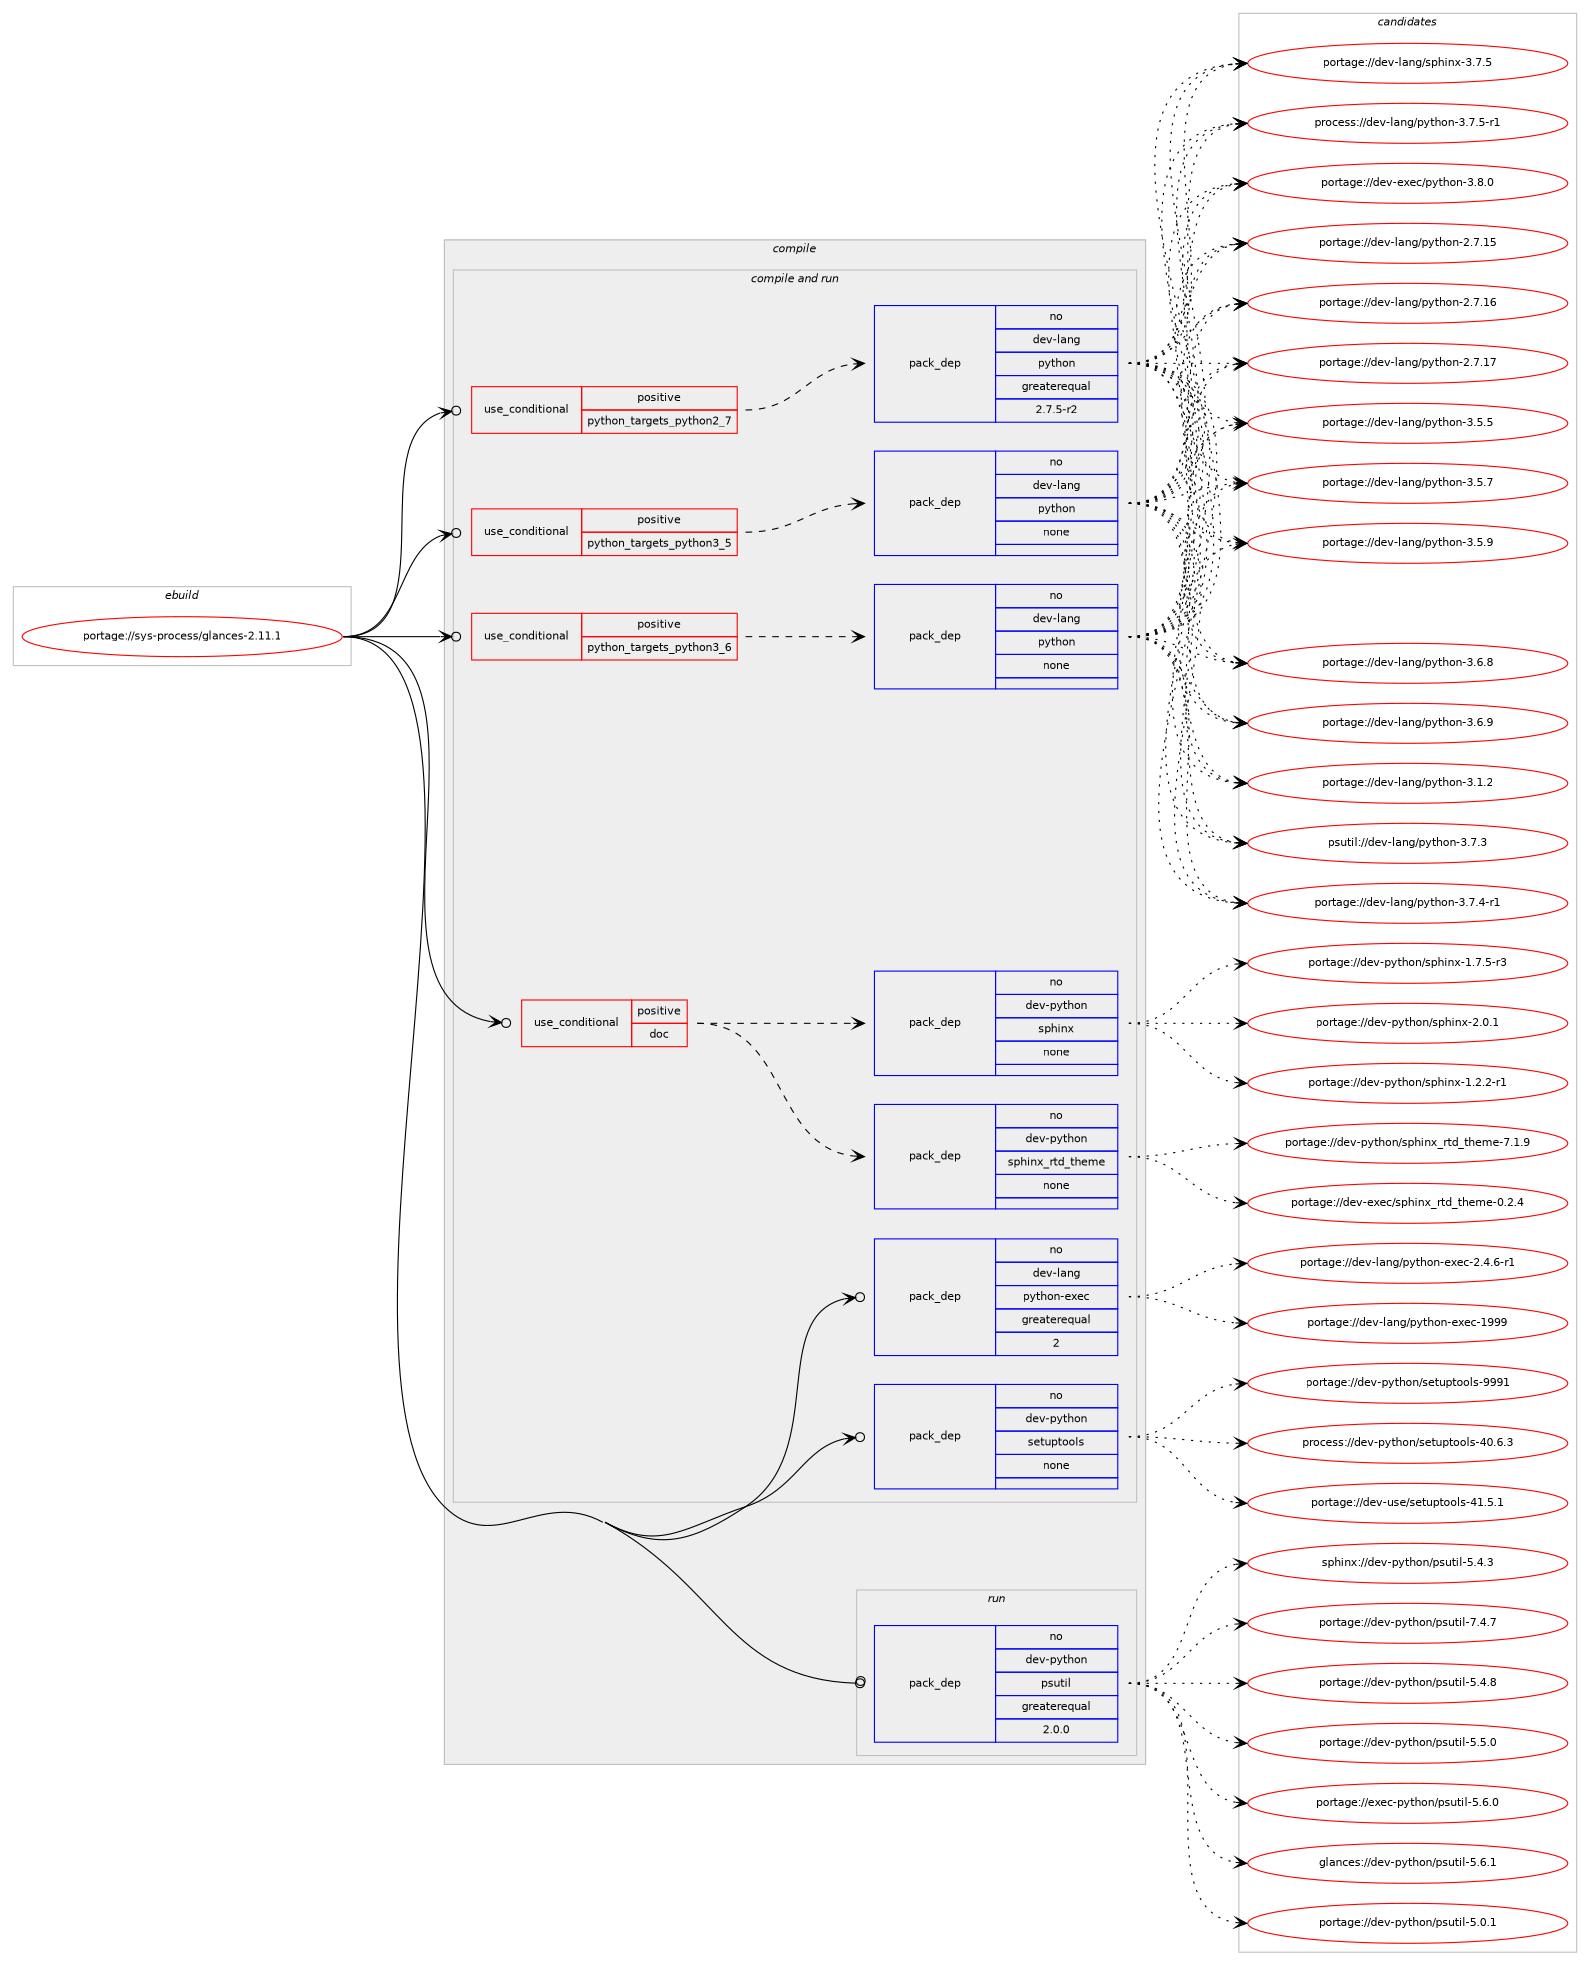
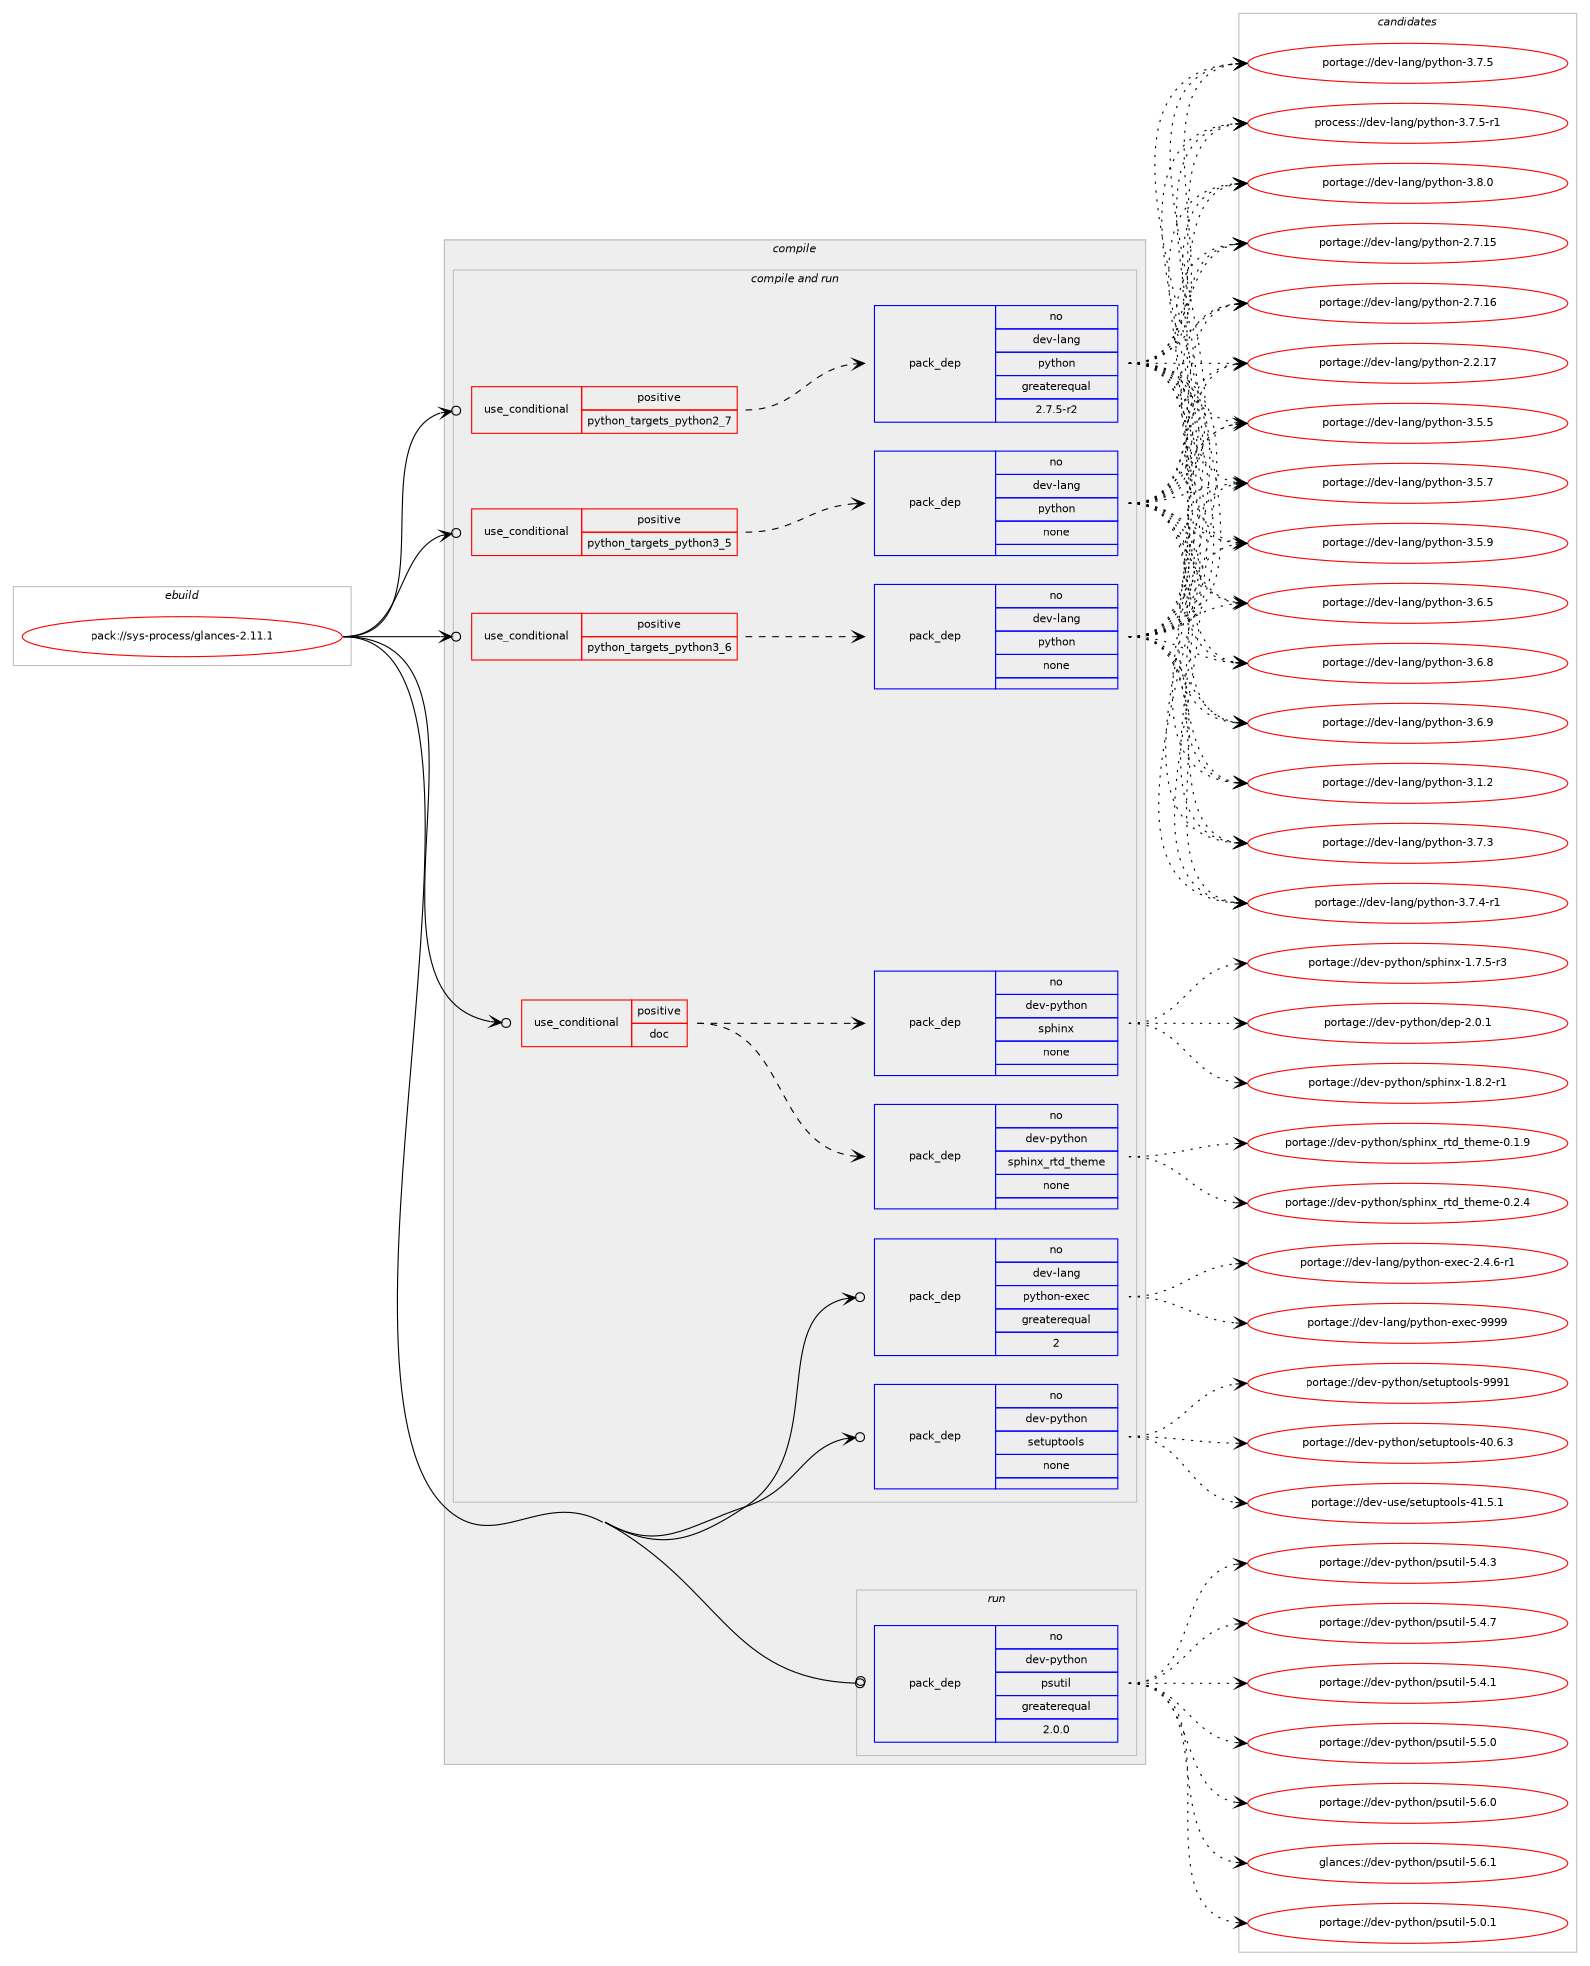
(1408, 63) -> (1408, 63)
(1408, 183) -> (1408, 183)
(1408, 363) -> (1408, 363)
none -> (1408, 603)
(182, 637) -> (182, 637)
(1408, 843) -> (1408, 843)
(1408, 1023) -> (1408, 1023)
(1408, 1083) -> (1408, 1083)
(1408, 1143) -> (1408, 1143)
(1408, 1203) -> (1408, 1203)
(1408, 1323) -> (1408, 1323)
(1408, 1443) -> (1408, 1443)
(1408, 1563) -> (1408, 1563)
(1408, 1623) -> (1408, 1623)
(1408, 1683) -> (1408, 1683)
(1408, 1803) -> (1408, 1803)
